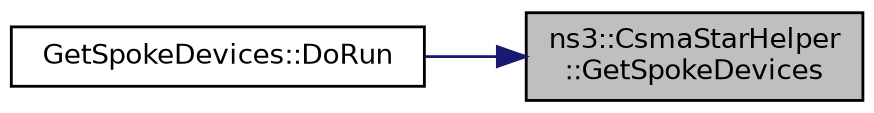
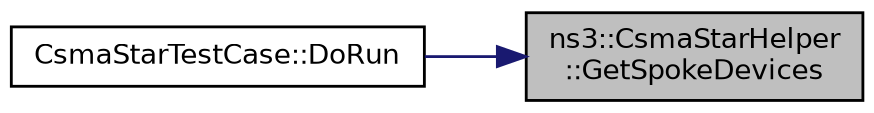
(218, 57) -> (218, 57)
